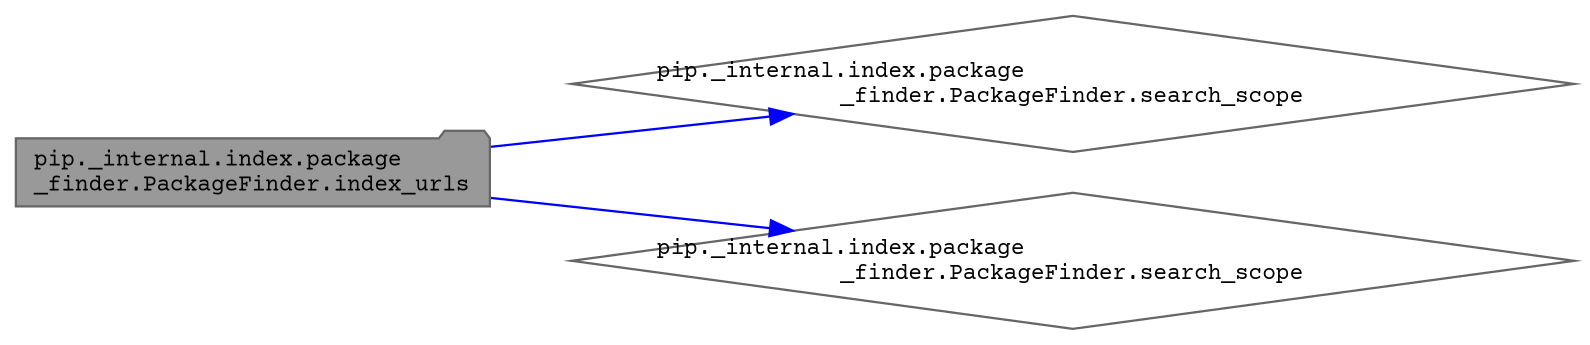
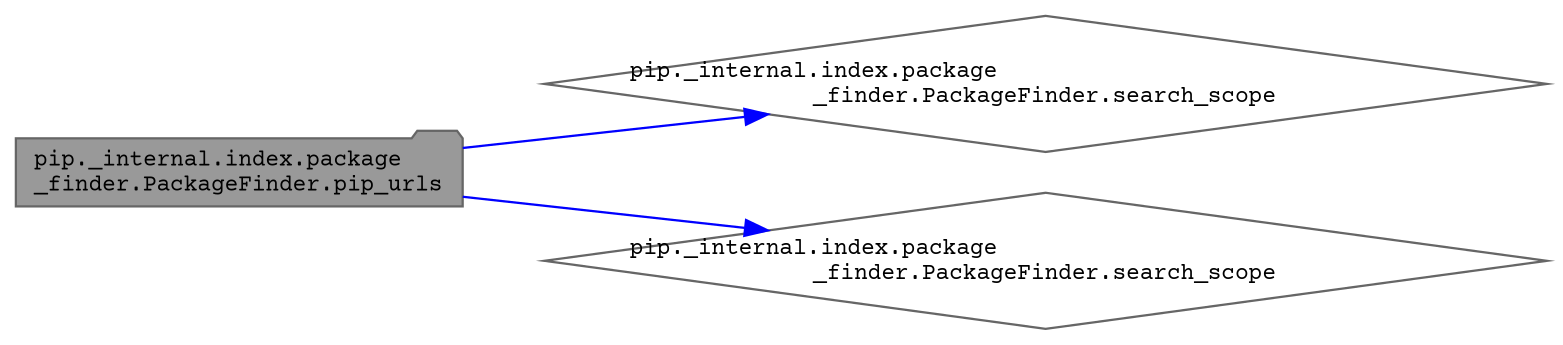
(253, 172) -> (239, 172)
